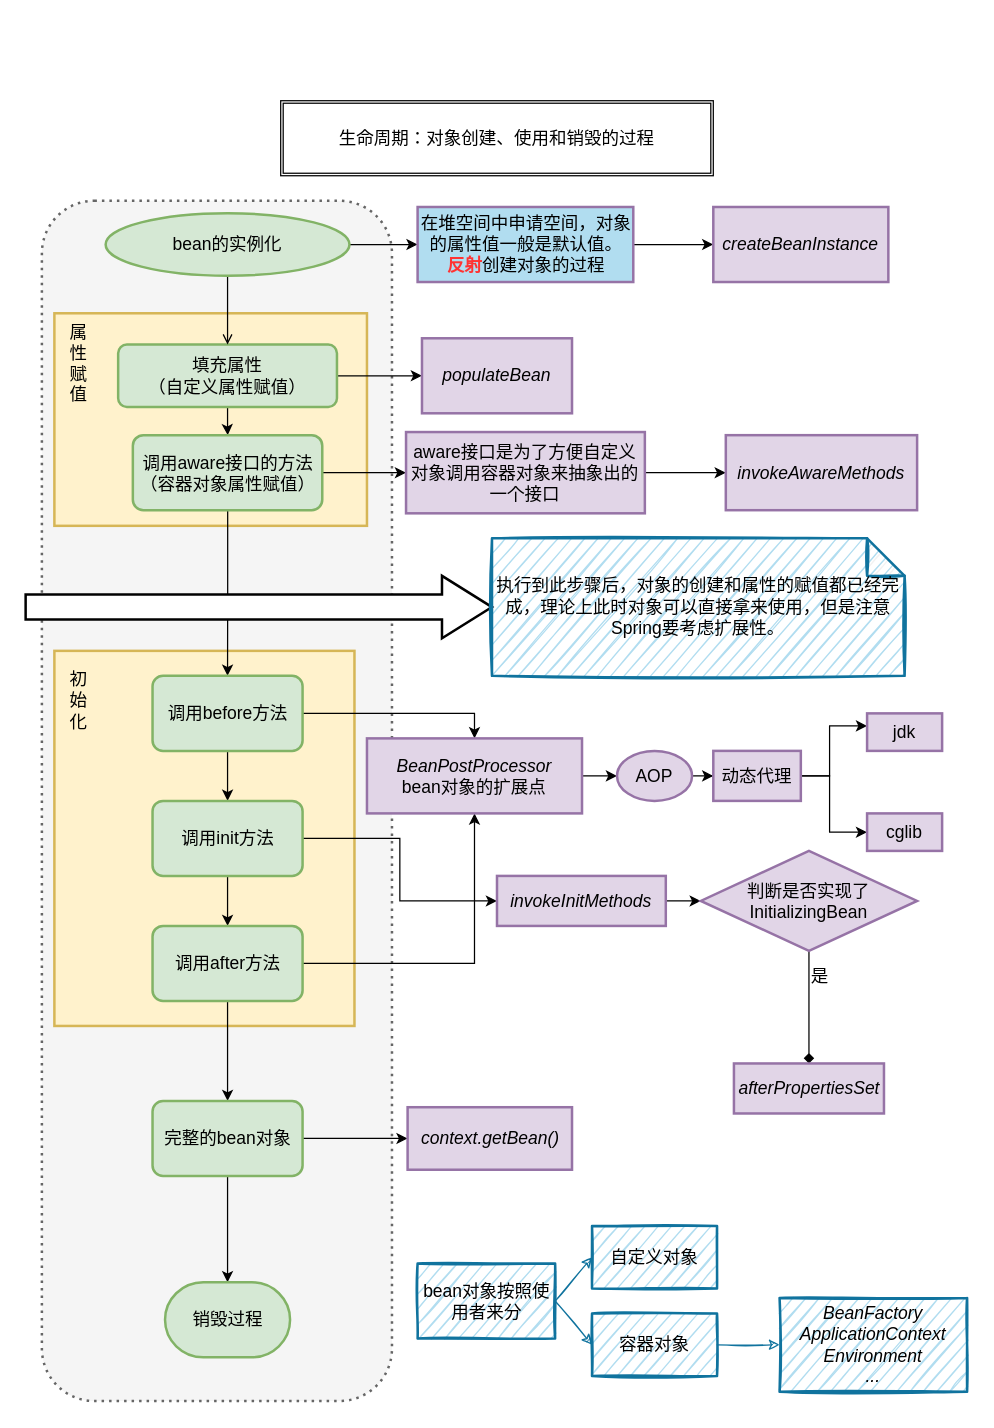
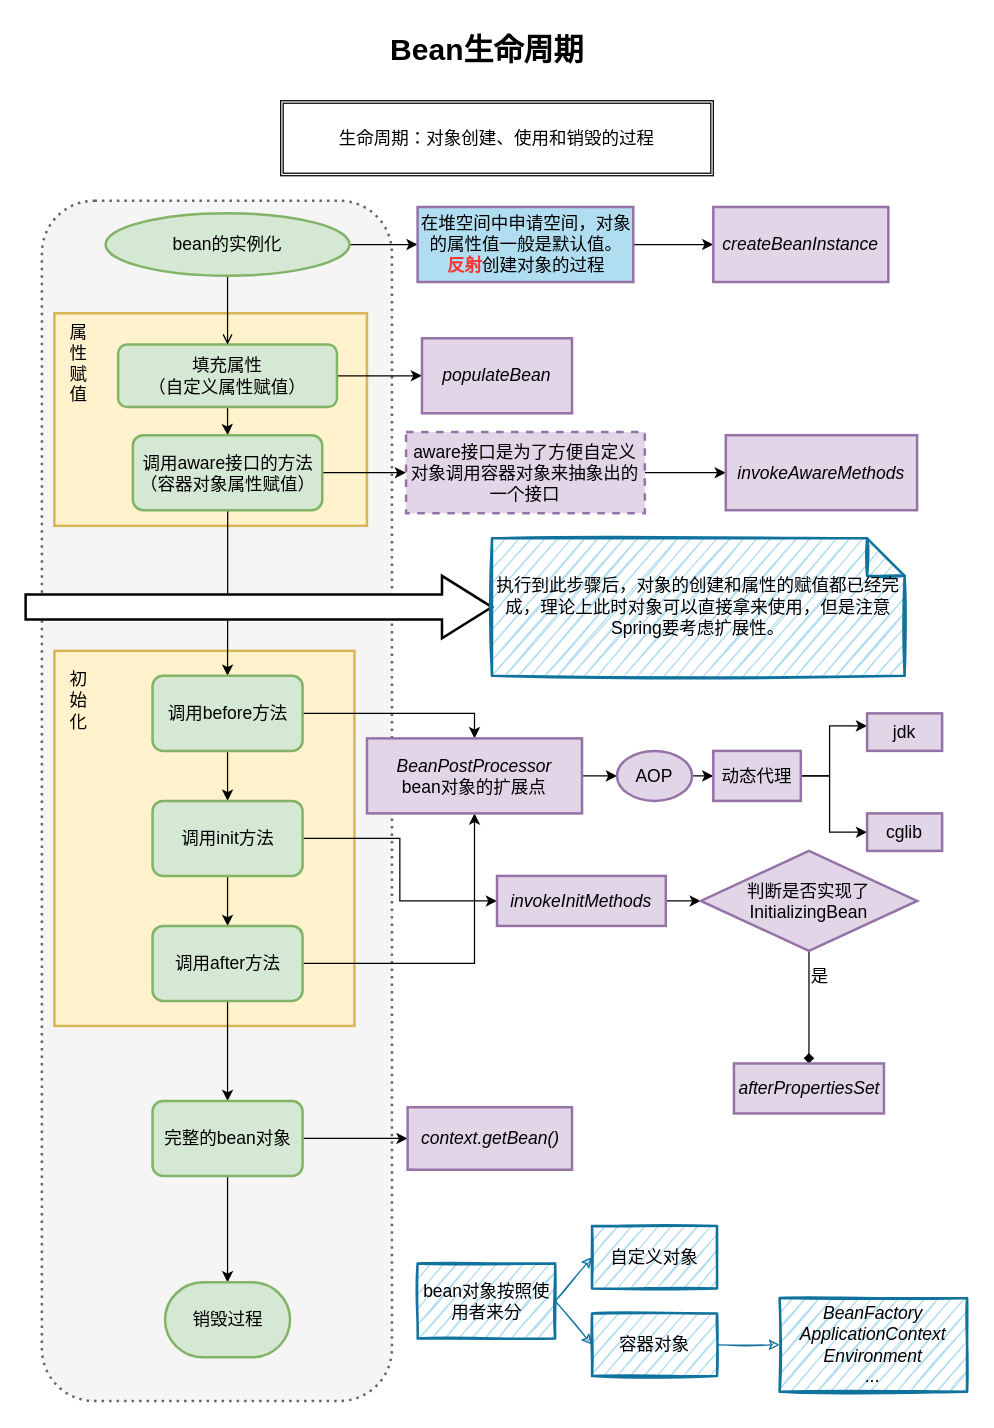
none -> (497, 51)
(525, 473) -> (525, 473)
